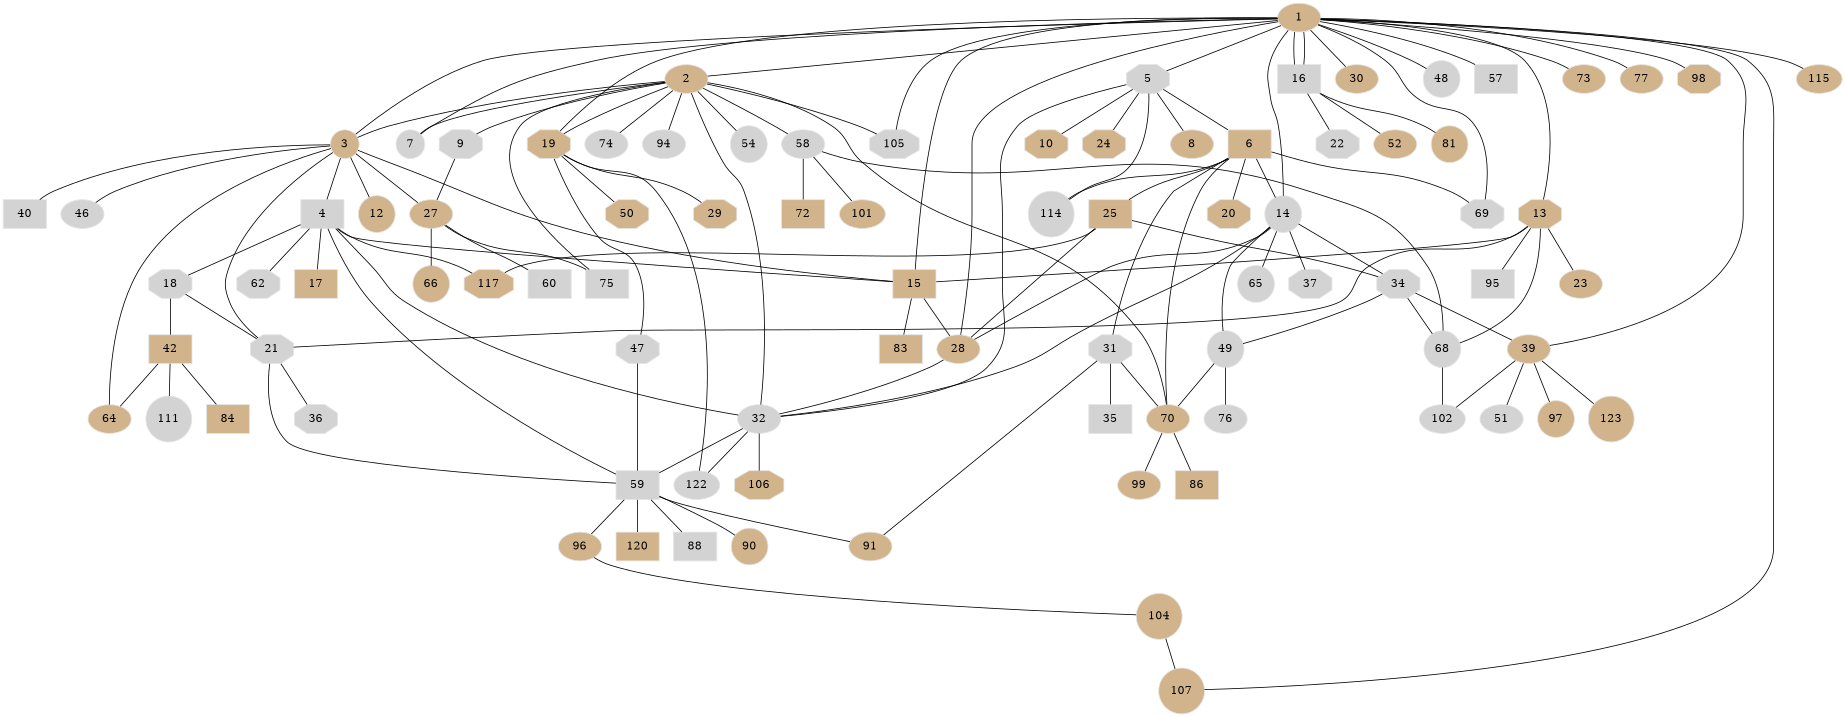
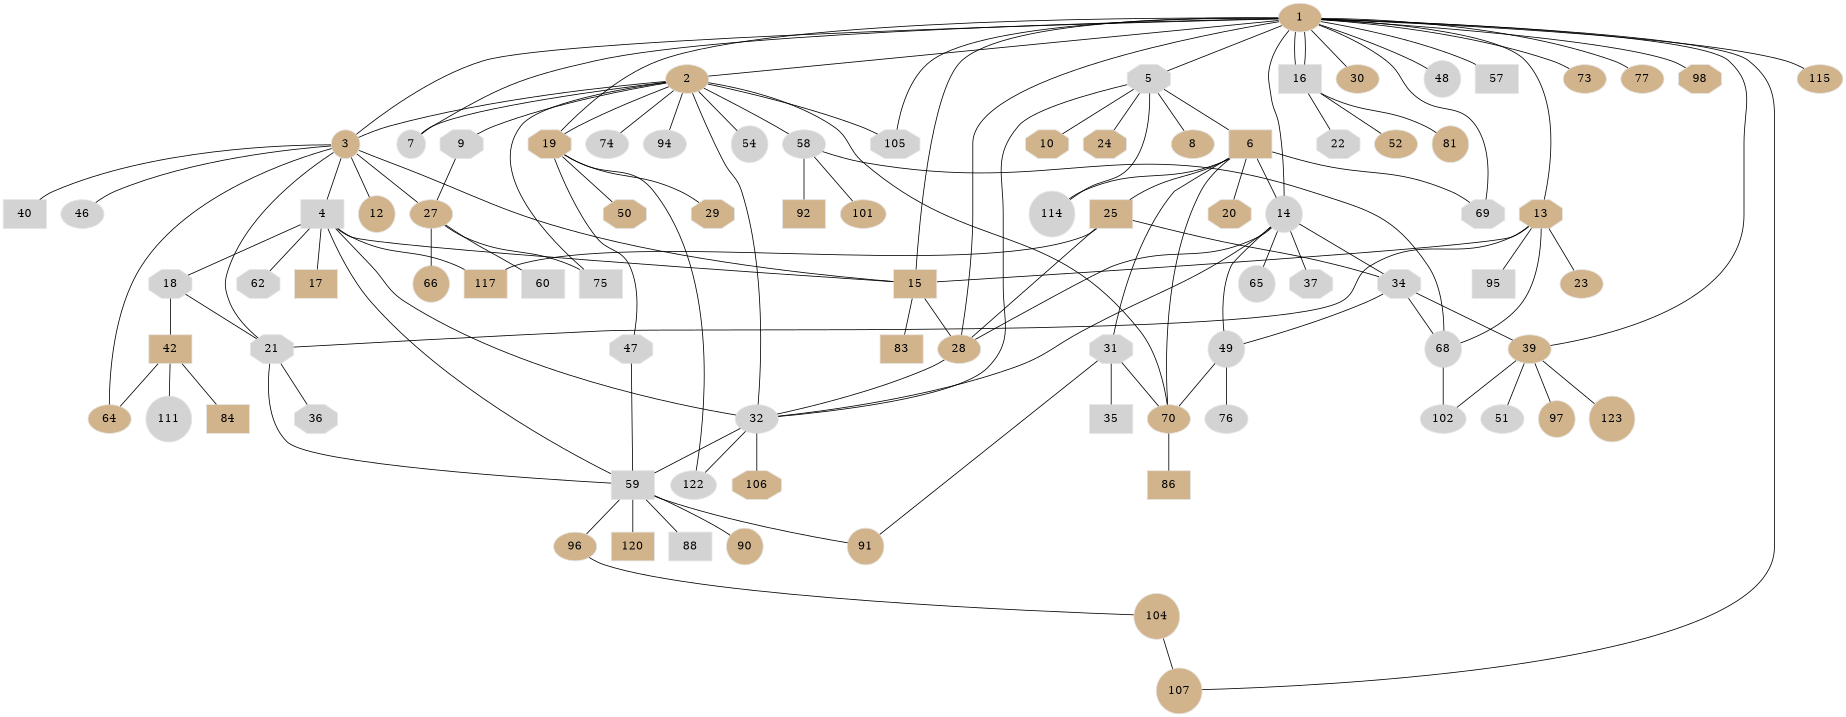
(803, 214) -> (804, 214)
(489, 284) -> (486, 284)
(1139, 485) -> none
(870, 546) -> (866, 546)
